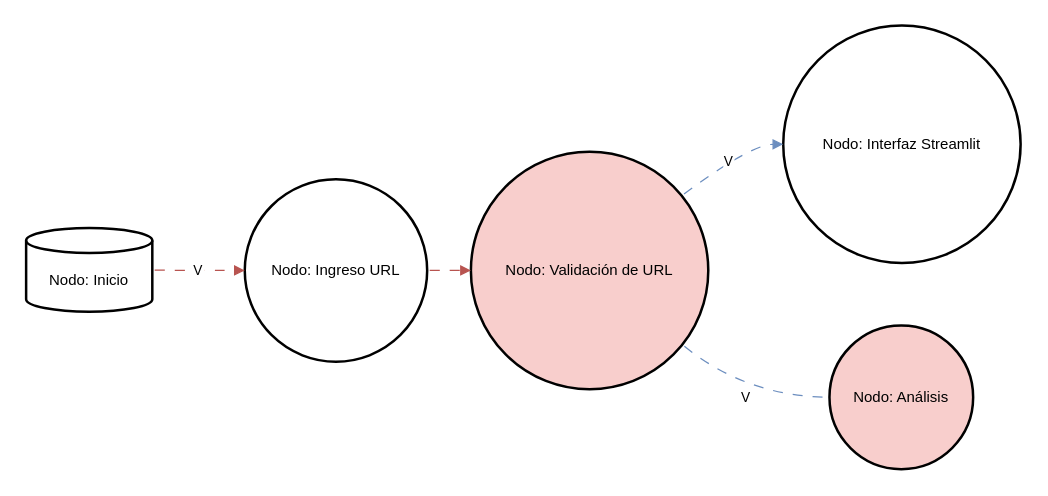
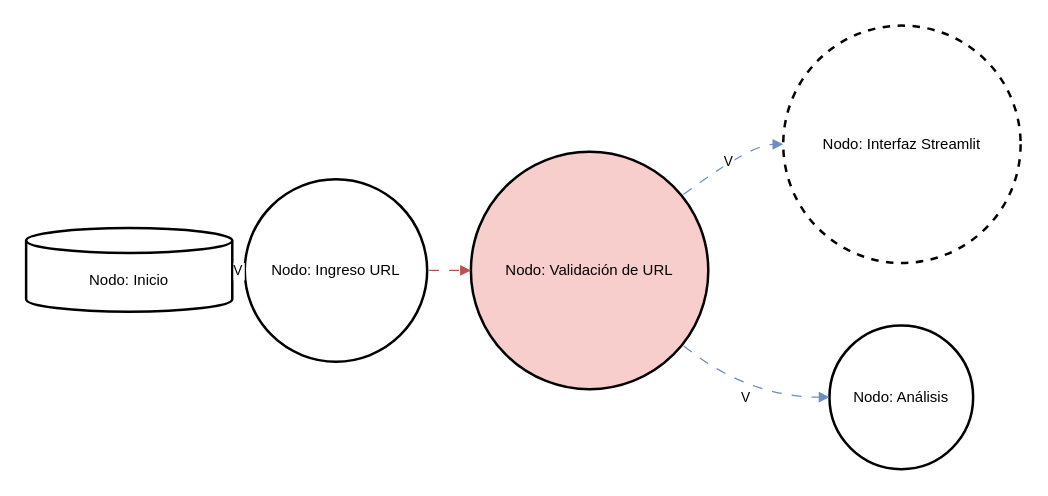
(902, 144) -> (902, 144)
(89, 270) -> (129, 270)
(775, 391) -> (770, 391)
(901, 398) -> (901, 398)
